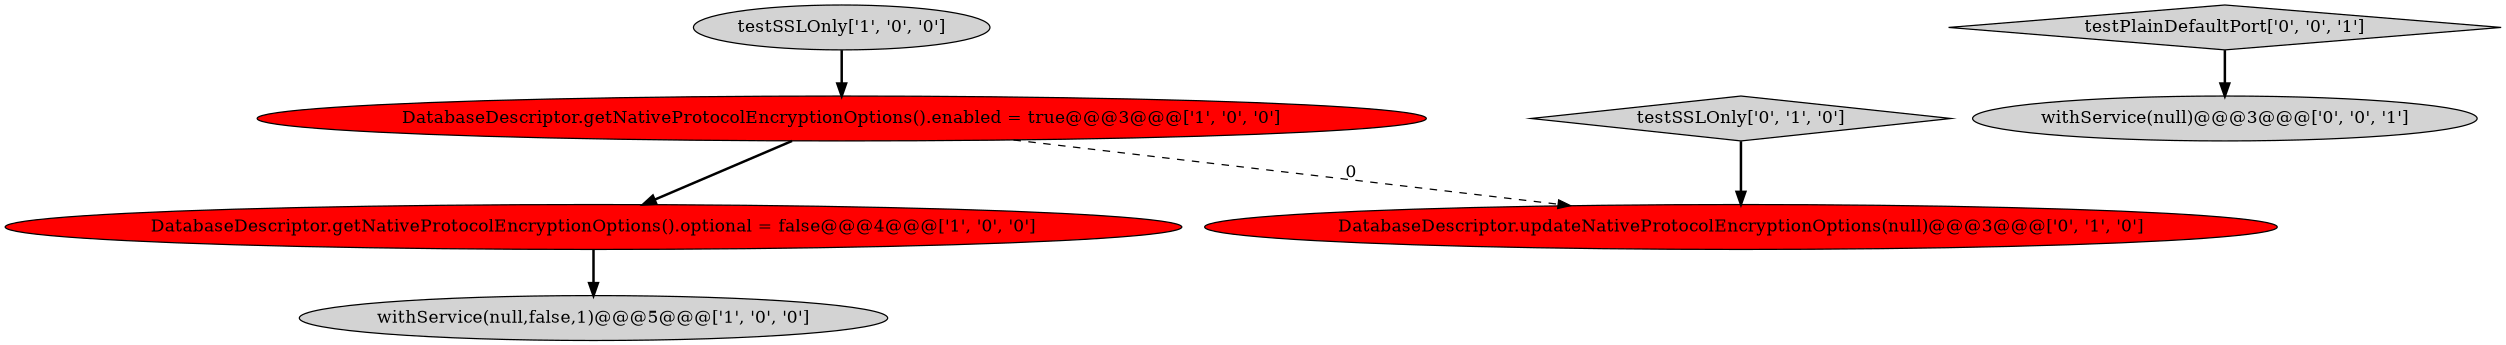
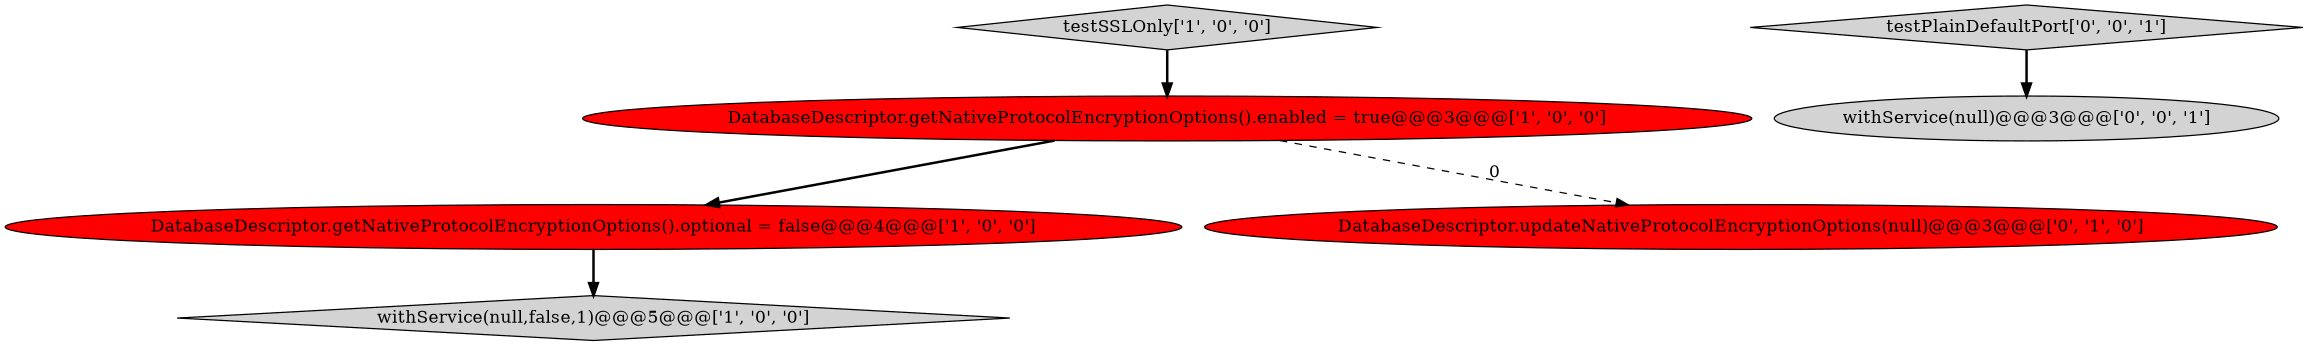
(842, 27) -> (1167, 27)
(1741, 118) -> none
(594, 318) -> (594, 318)
